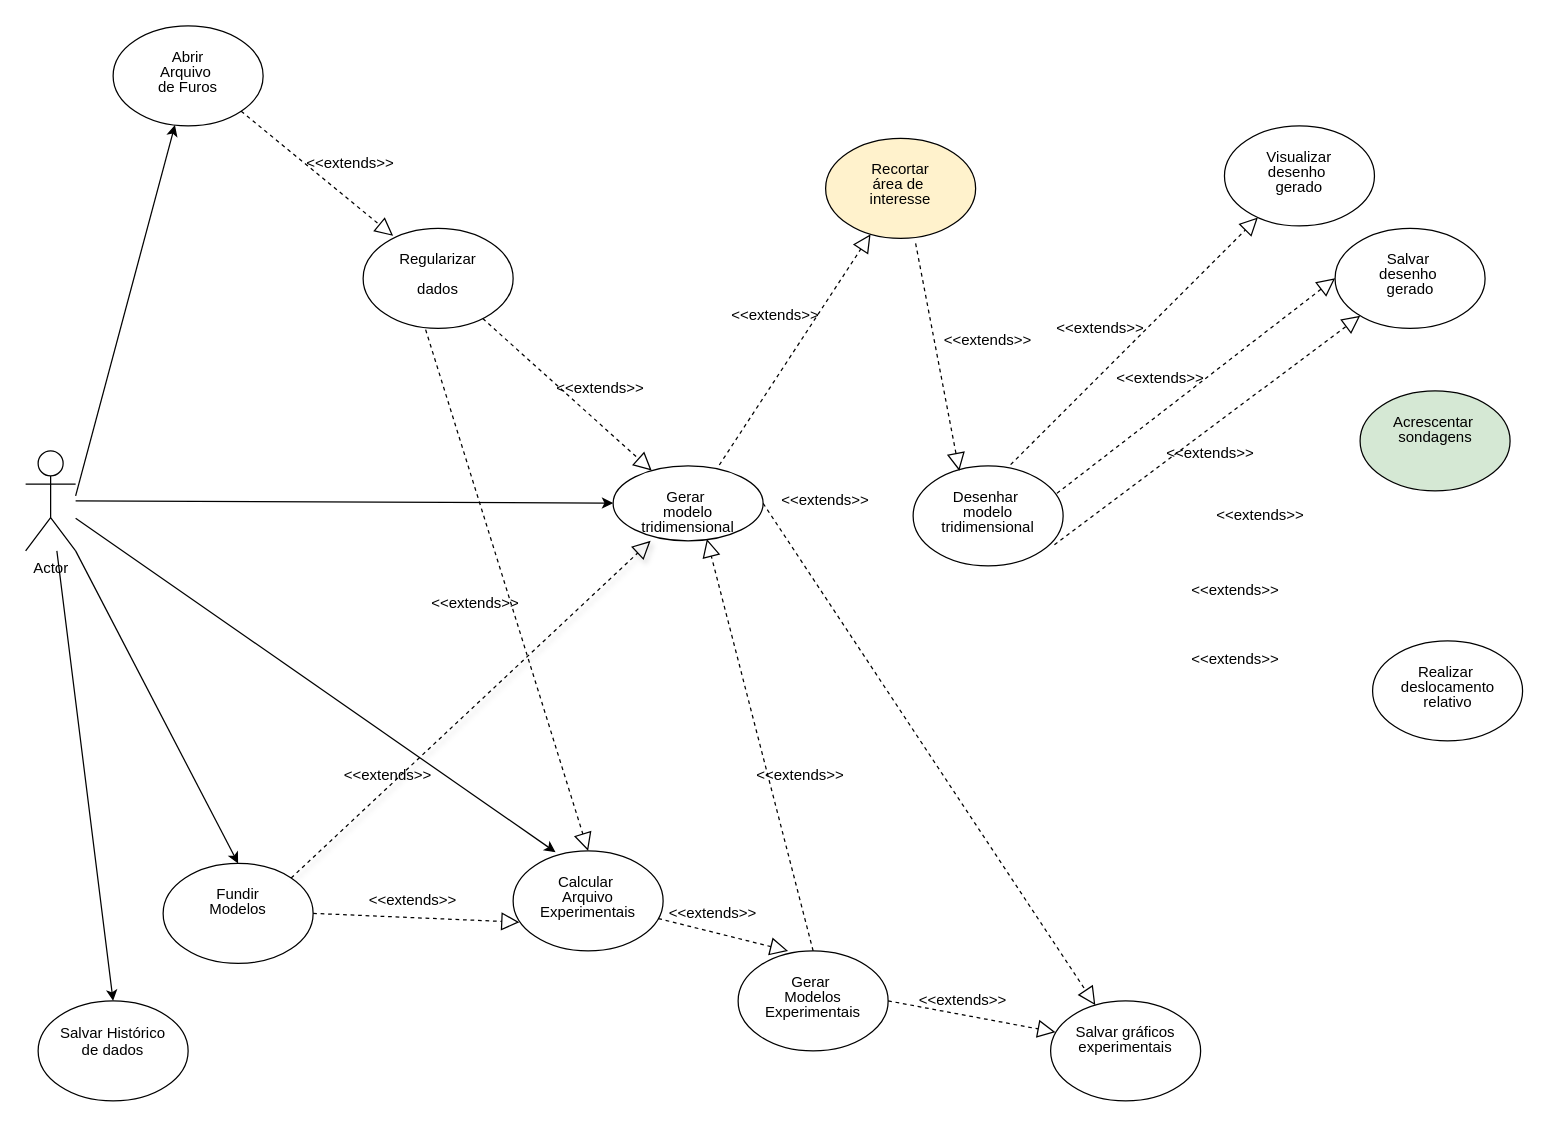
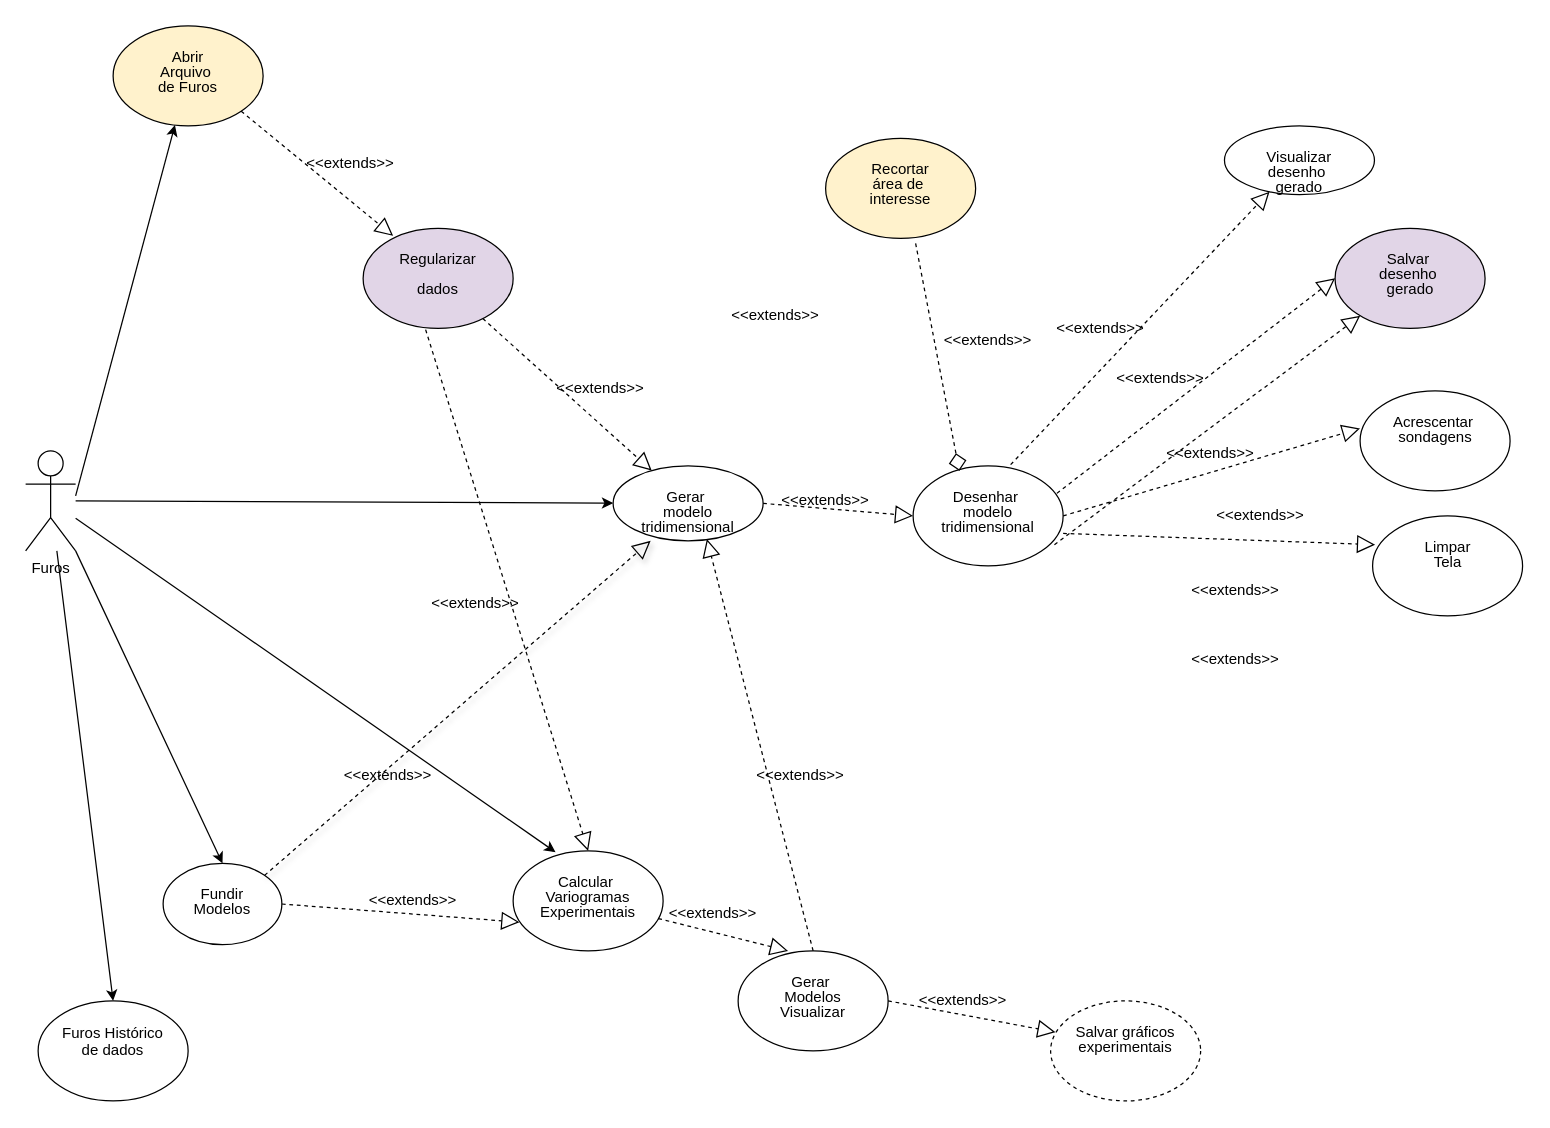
(188, 76) -> (188, 76)
(1299, 176) -> (1299, 160)
(438, 278) -> (438, 278)
(1410, 278) -> (1410, 278)
(790, 357) -> none
(1435, 441) -> (1435, 441)
(956, 452) -> (956, 452)
none -> (1231, 466)
none -> (1215, 539)
none -> (1448, 566)
(51, 568) -> (51, 568)
(1448, 691) -> none
(924, 747) -> (829, 509)
(588, 886) -> (588, 886)
(238, 913) -> (223, 904)
(813, 986) -> (813, 986)
(113, 1027) -> (113, 1027)
(1126, 1051) -> (1126, 1051)
